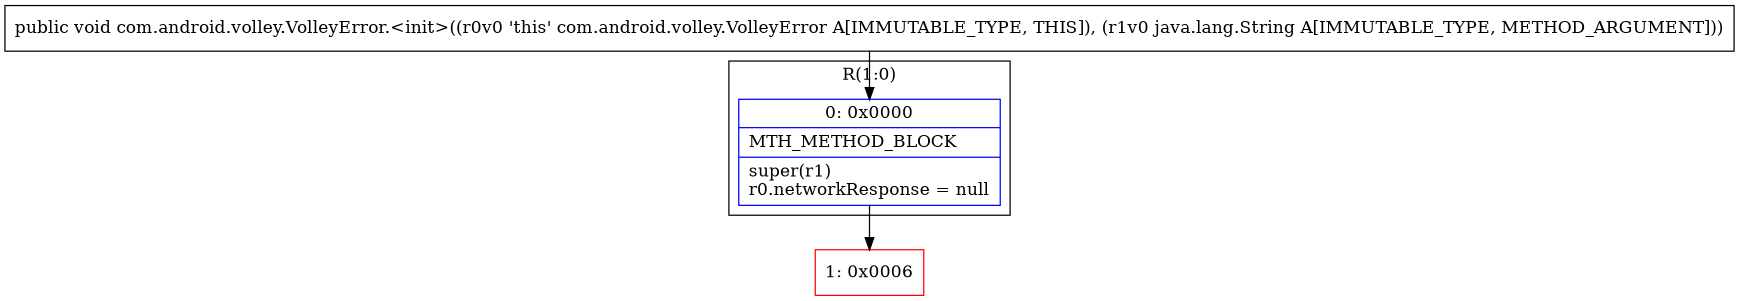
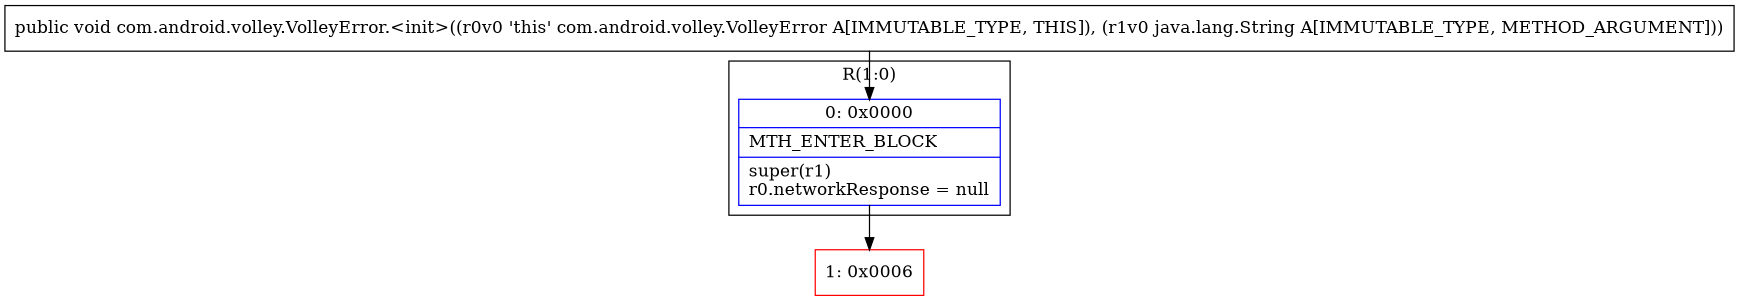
(853, 142) -> (844, 142)
